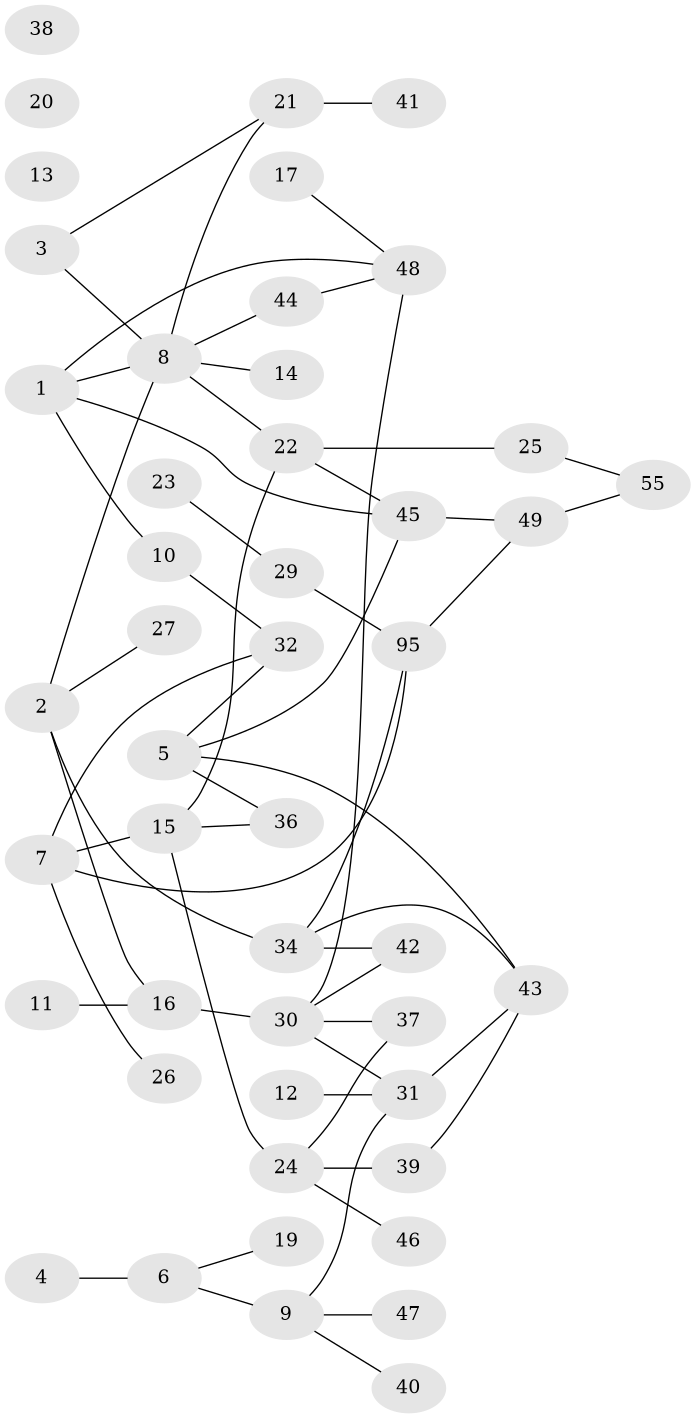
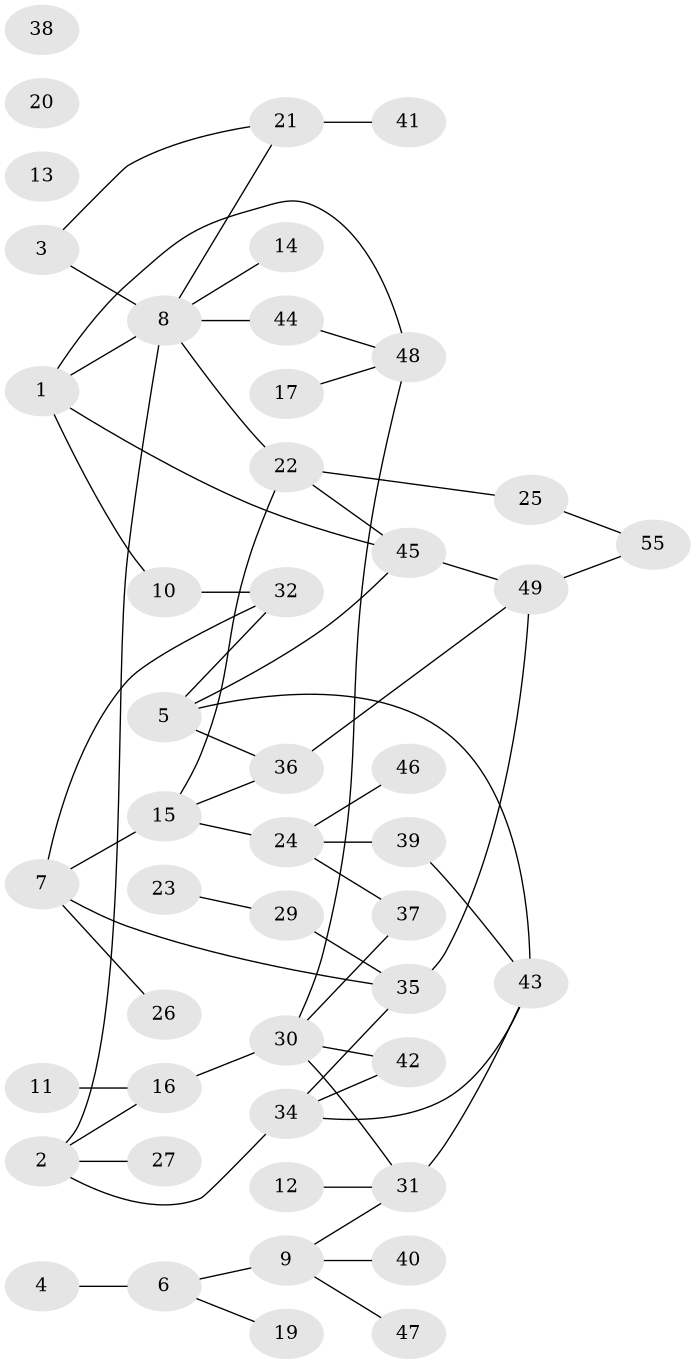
(409, 647) -> (409, 989)
none -> (409, 679)
